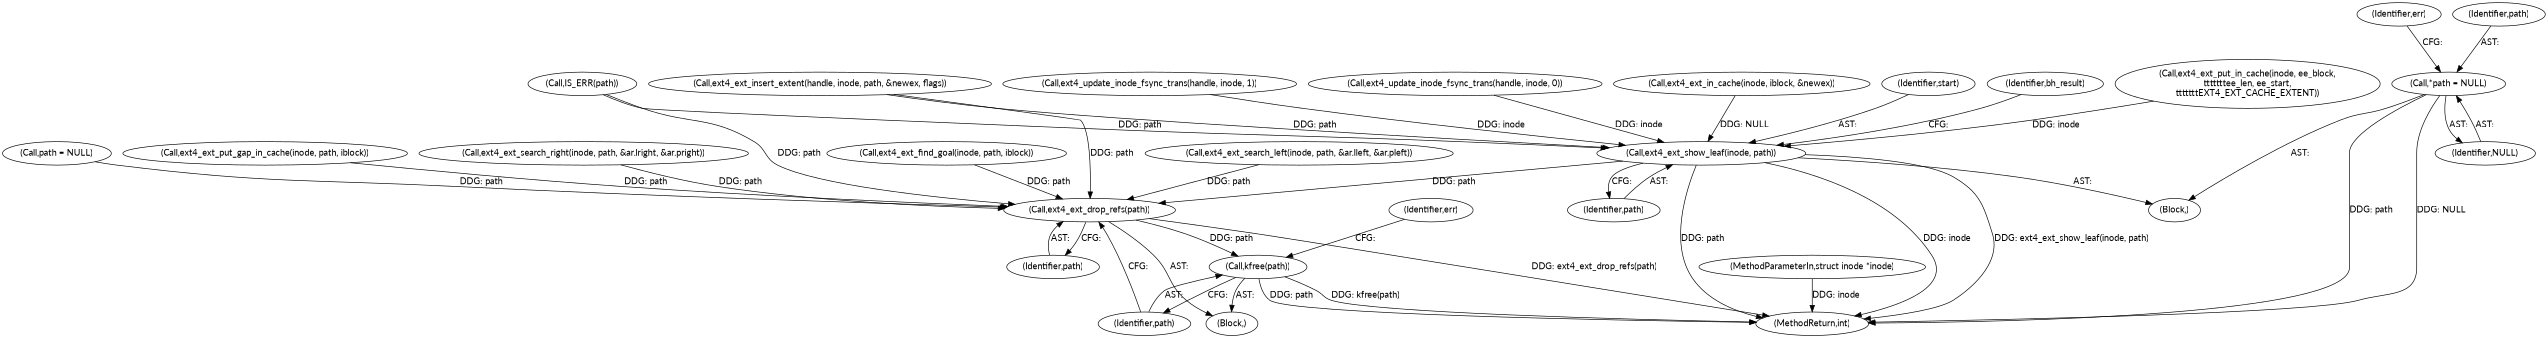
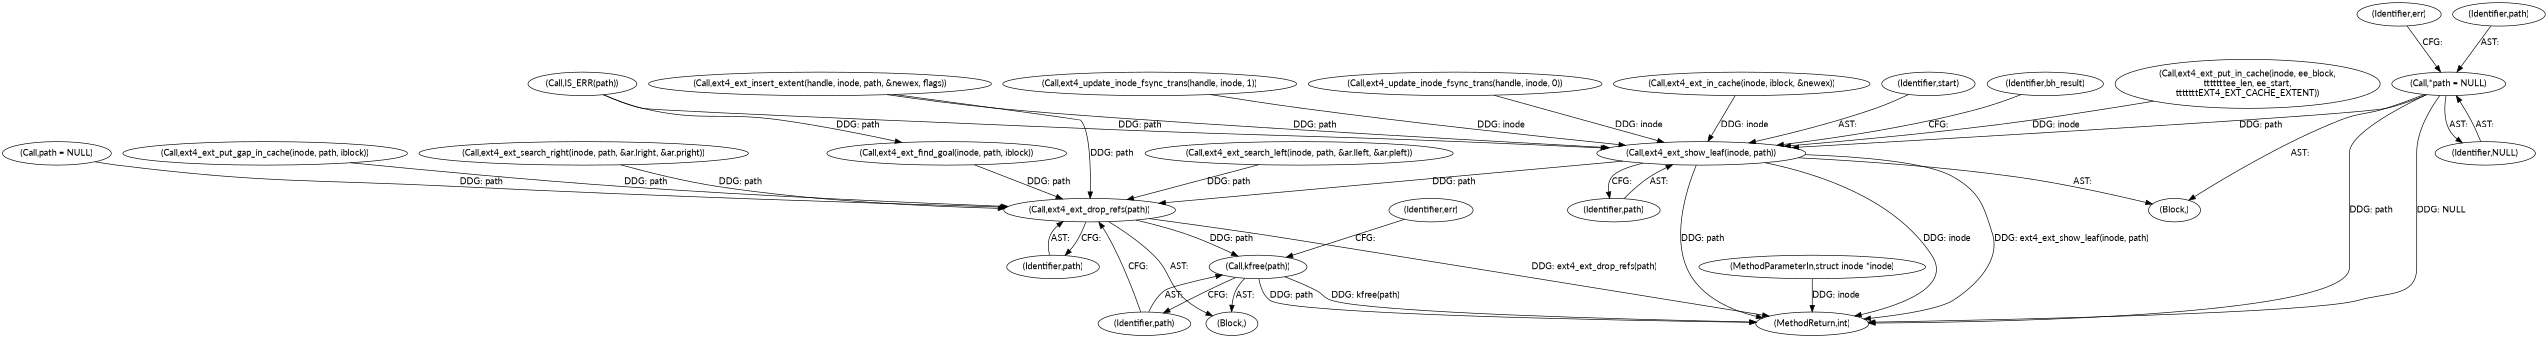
(1745, 125) -> (1745, 125)
none -> (2114, 128)
(799, 173) -> (778, 120)
